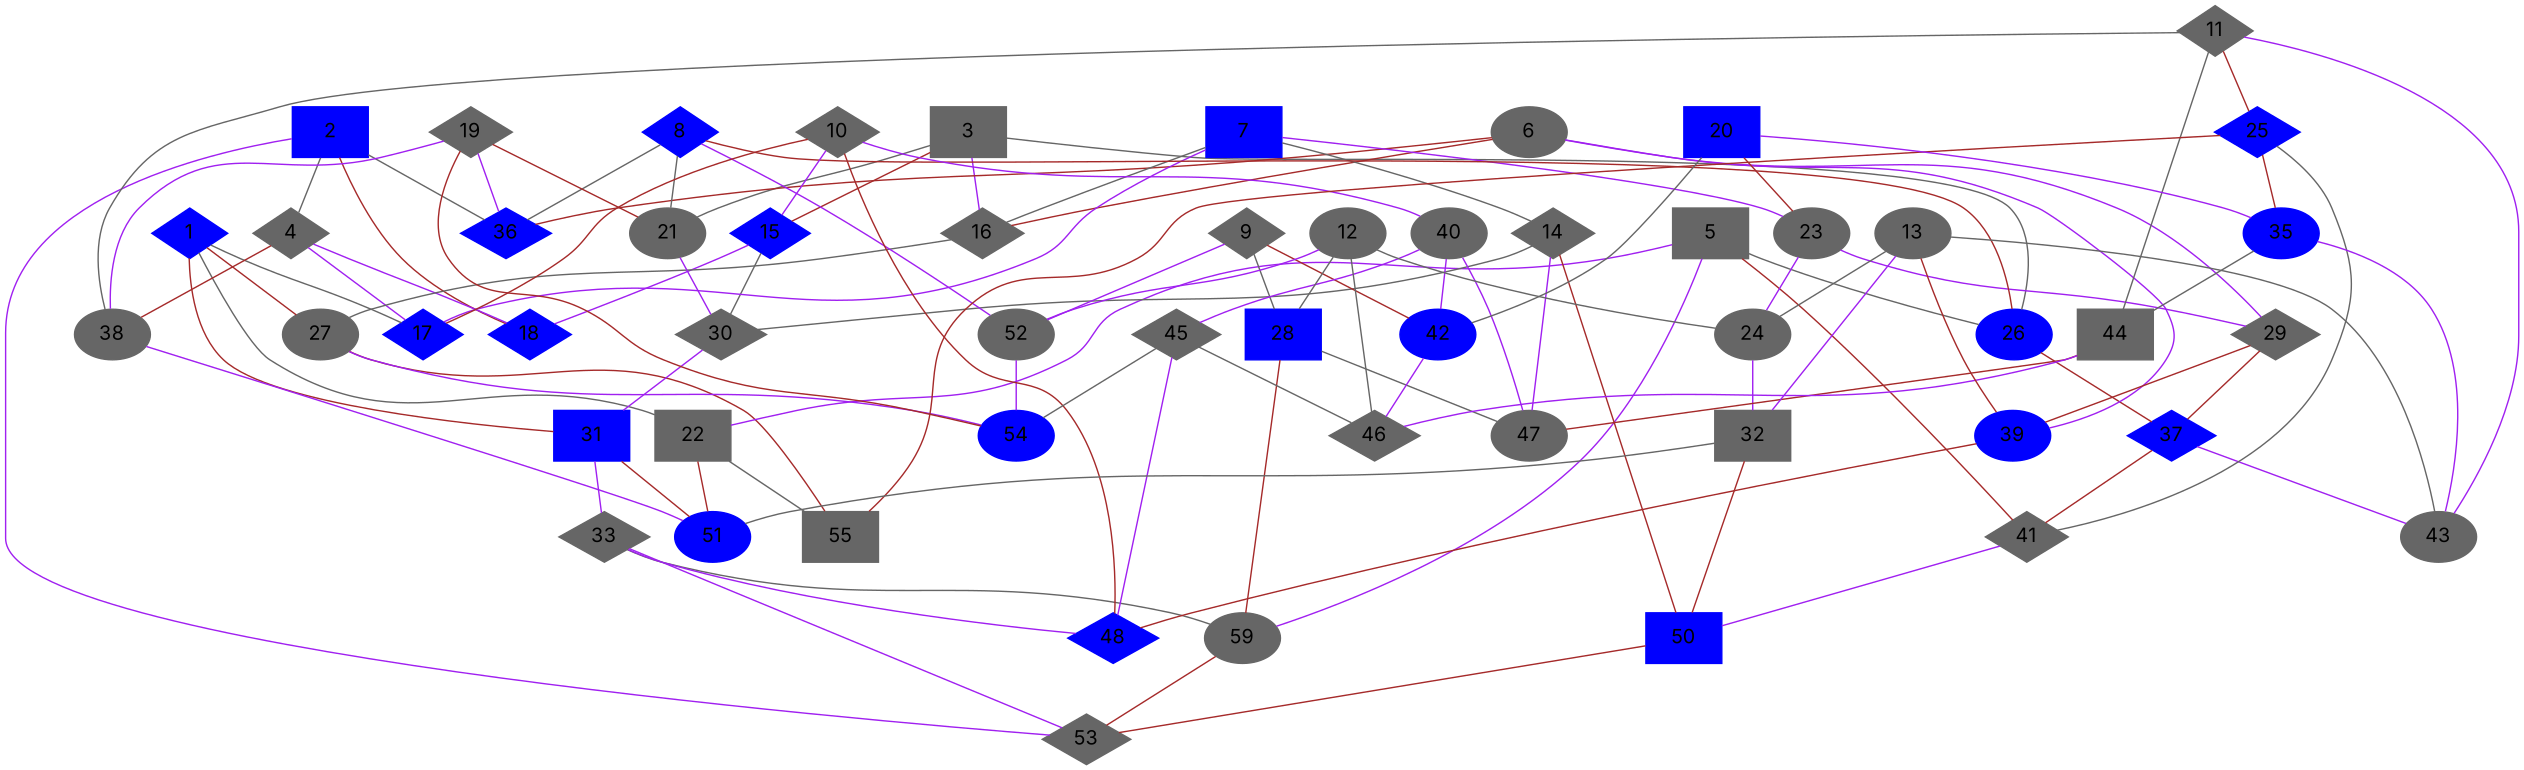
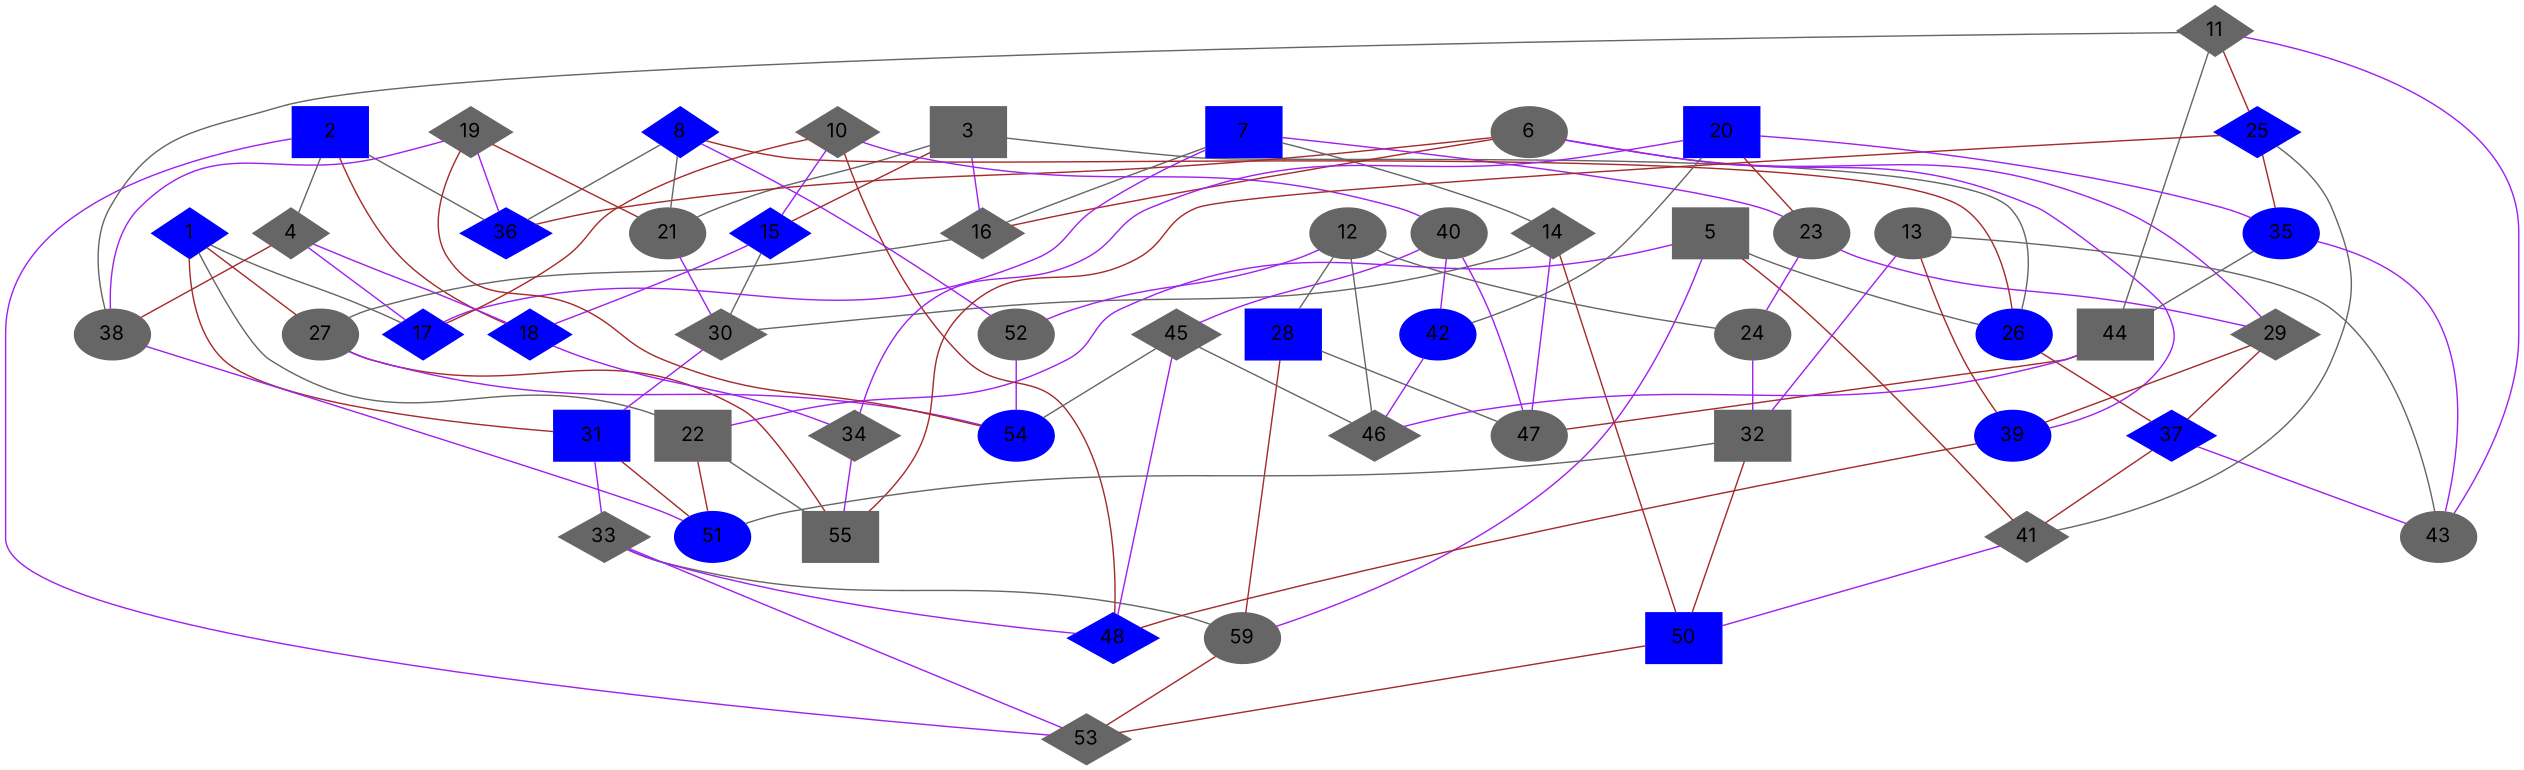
(1247, 233) -> none
(1843, 277) -> none
none -> (855, 436)
